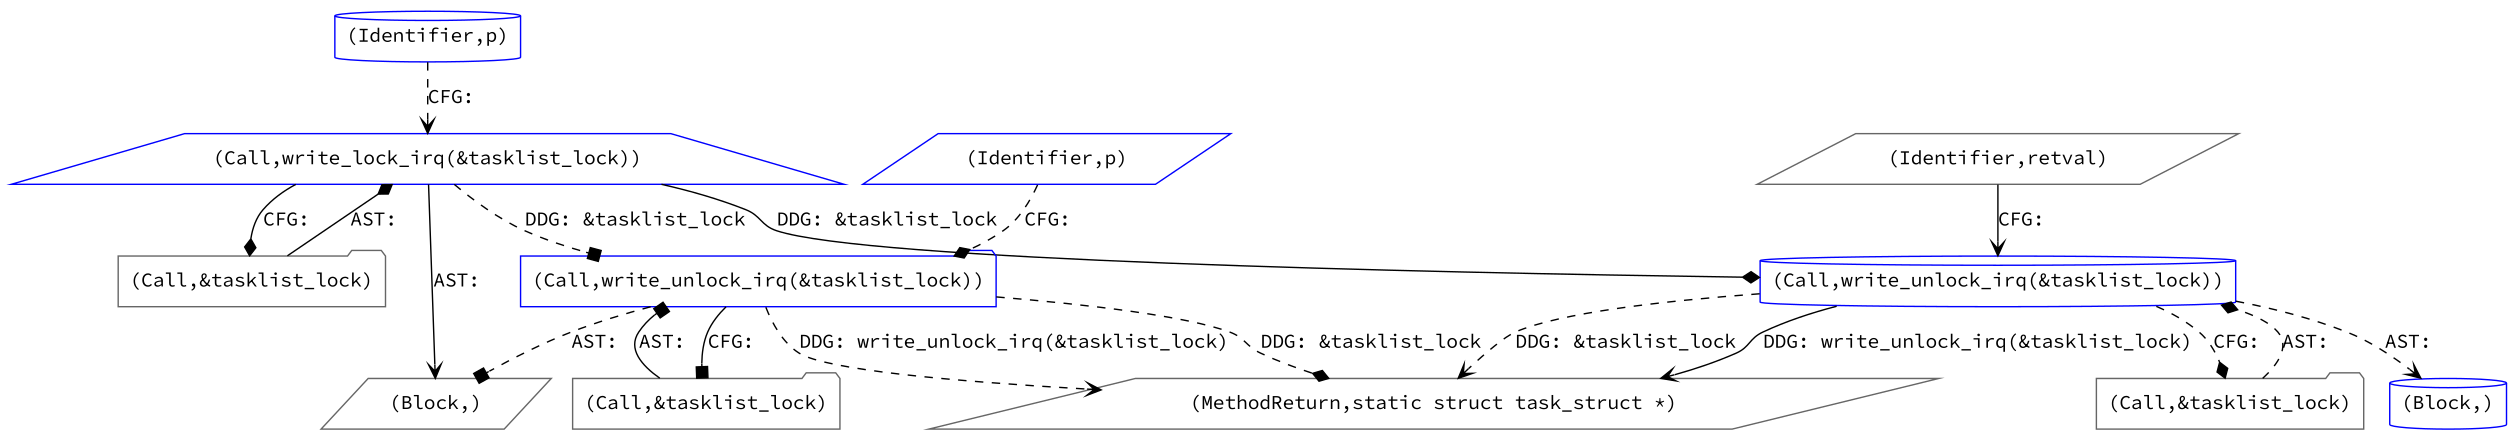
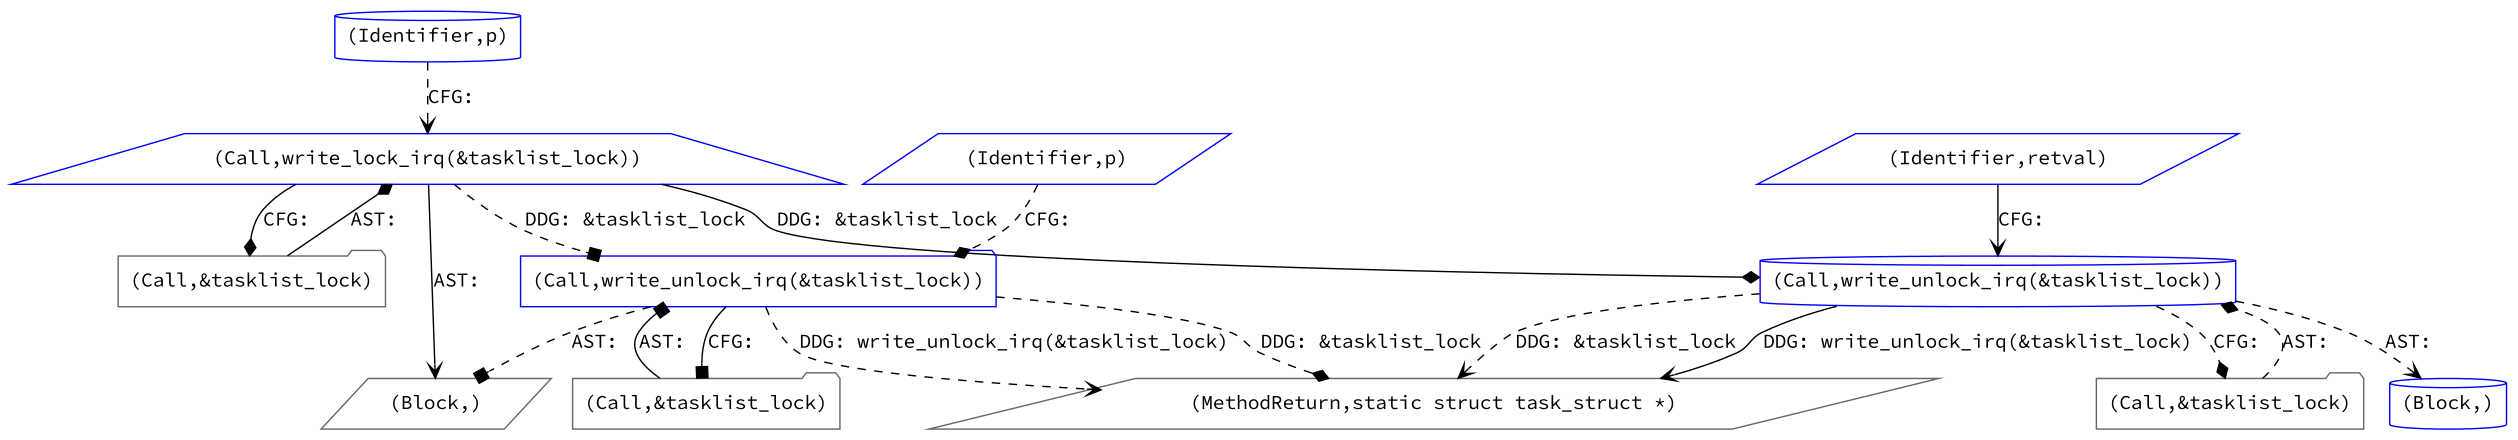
(1998, 159) -> (1998, 159)
